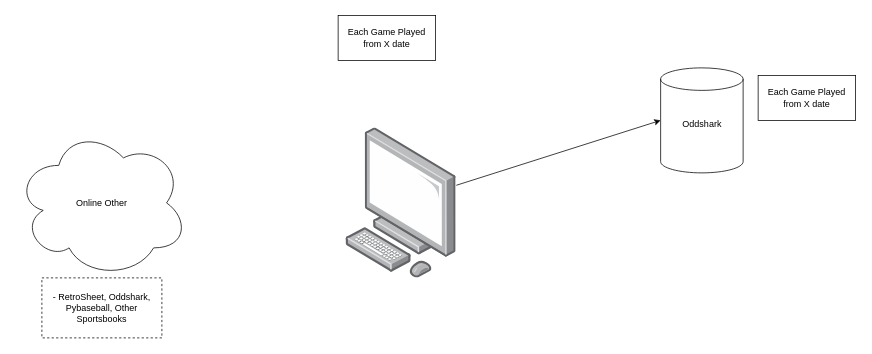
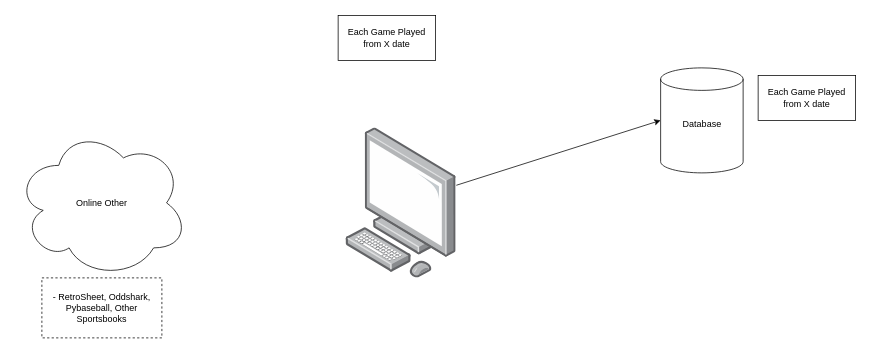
(702, 124) -> (702, 124)
